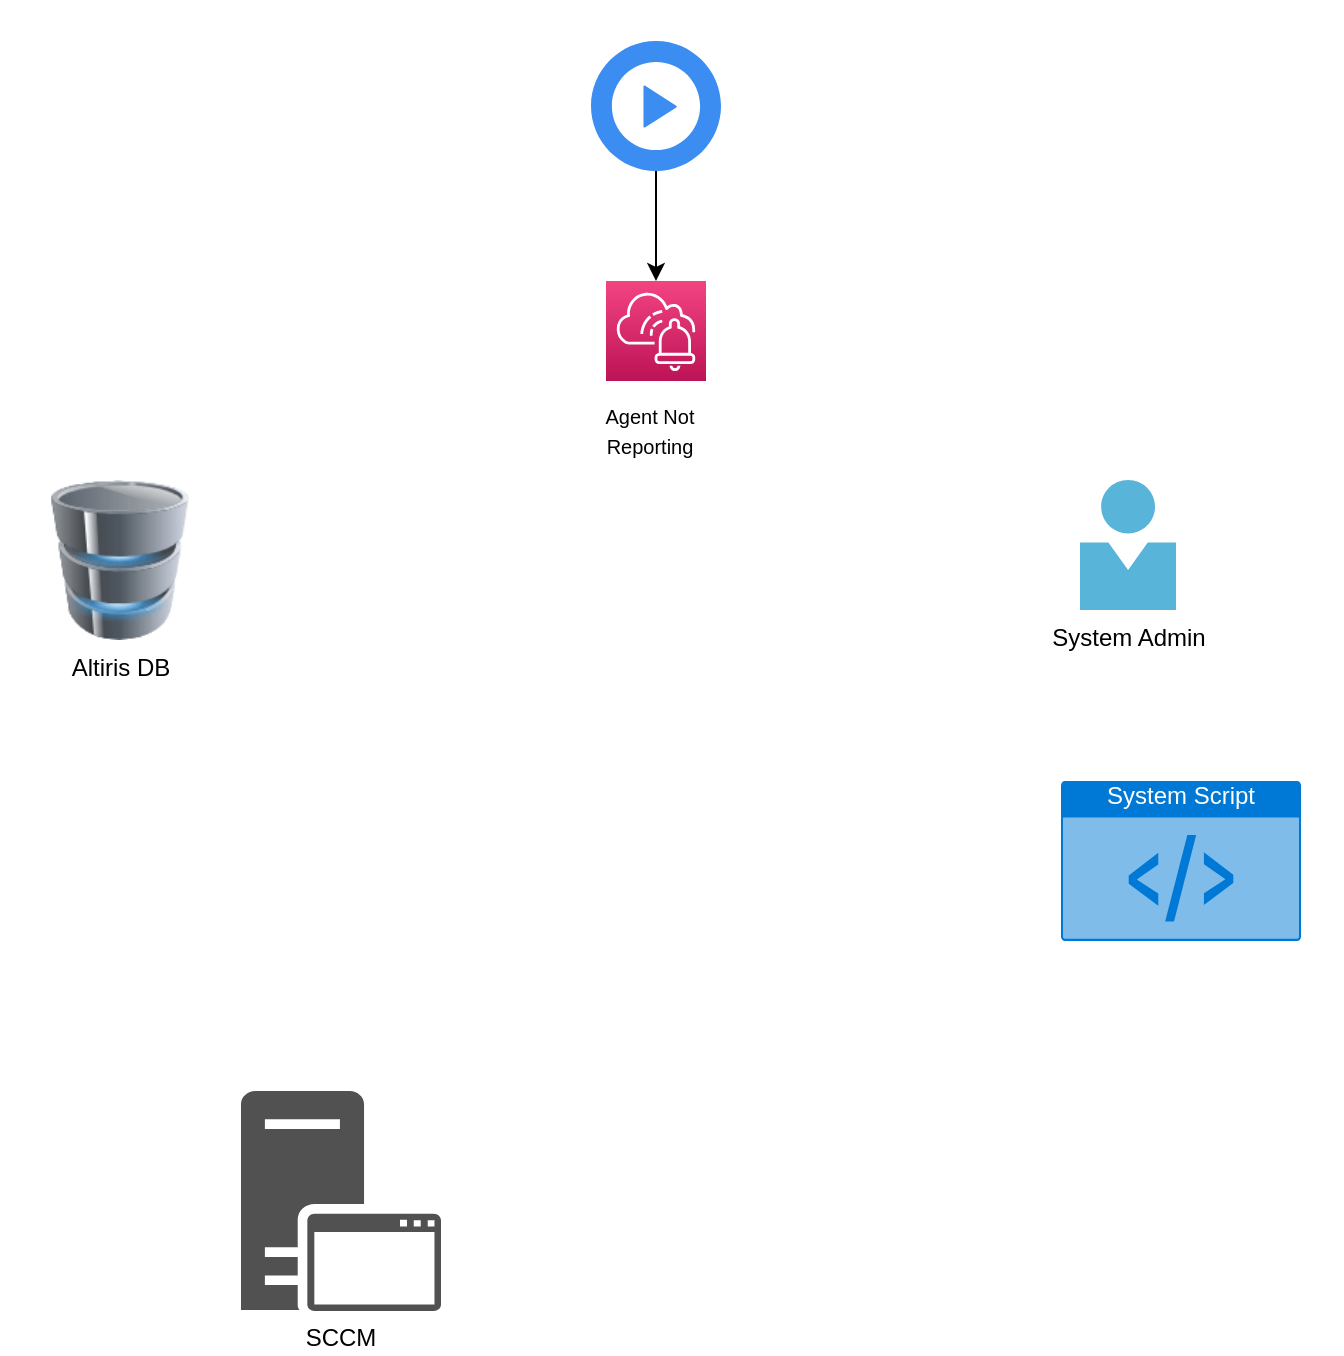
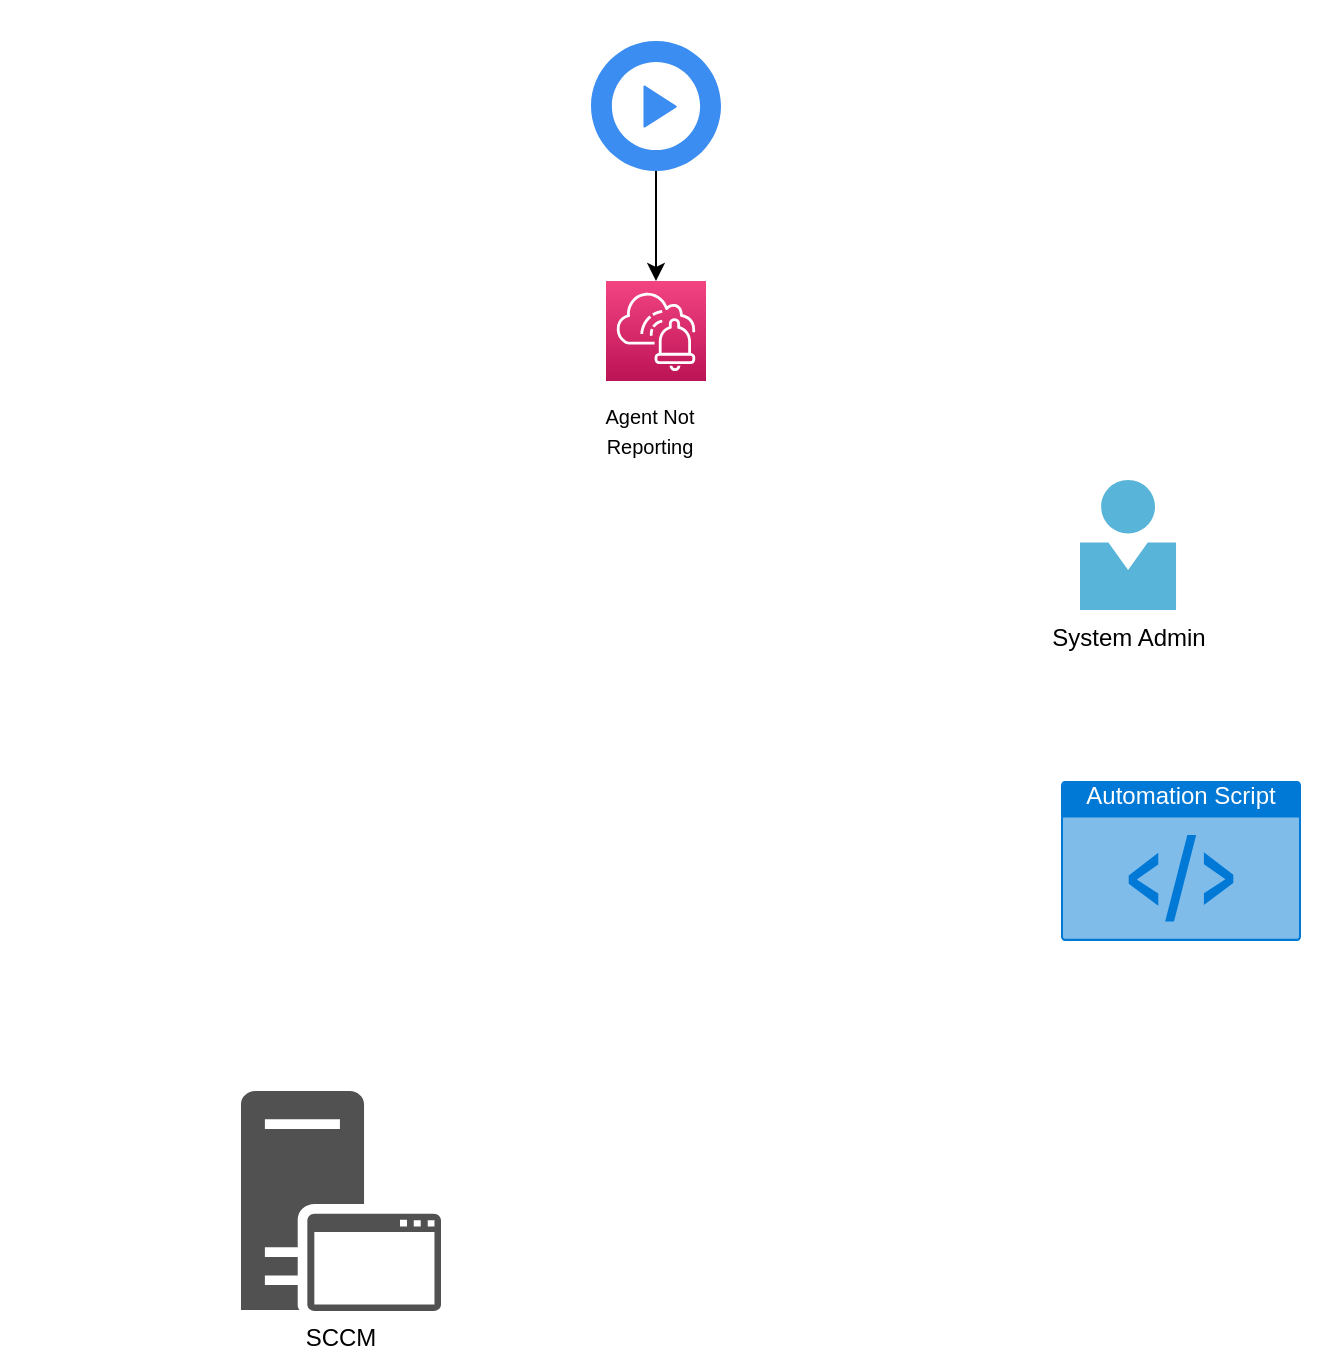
(121, 561) -> none
(1182, 797) -> (1182, 797)
